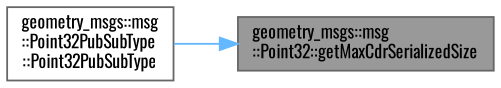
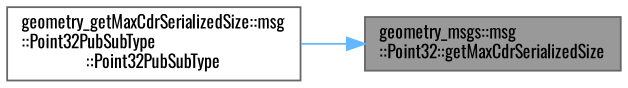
(90, 44) -> (154, 44)
